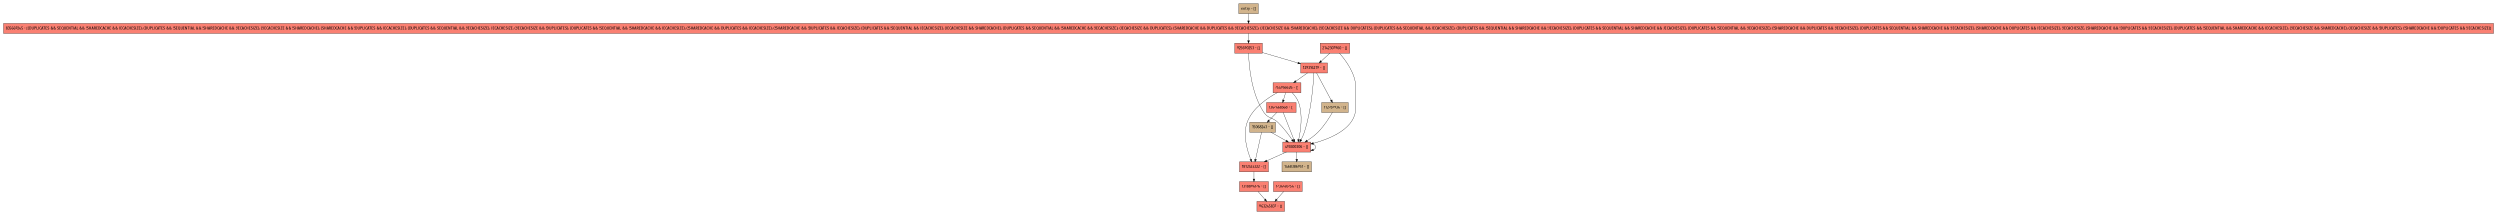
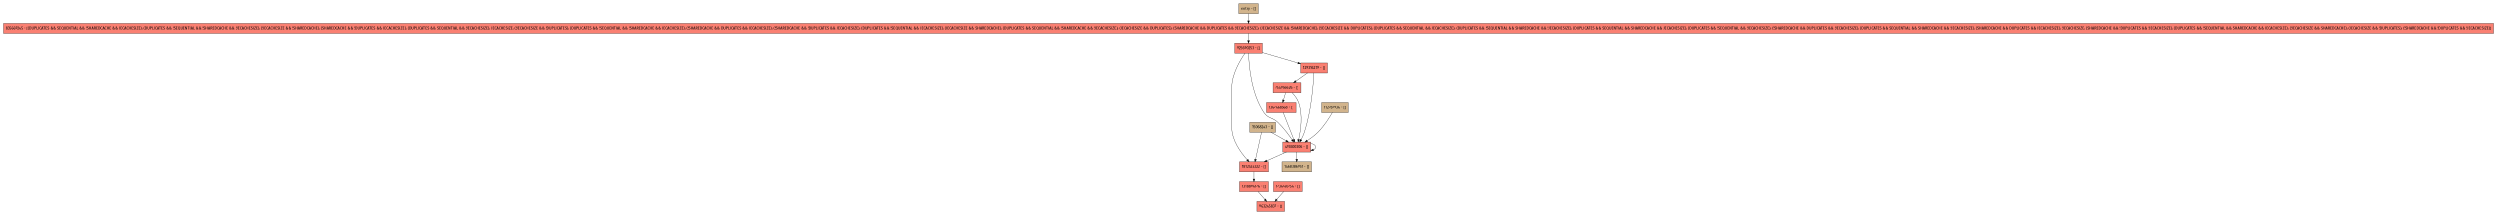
(1335, 48) -> none
(1324, 87) -> none
(1273, 116) -> none
(1248, 120) -> (1232, 107)
